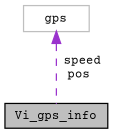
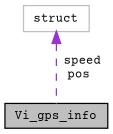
(56, 19) -> (56, 19)
